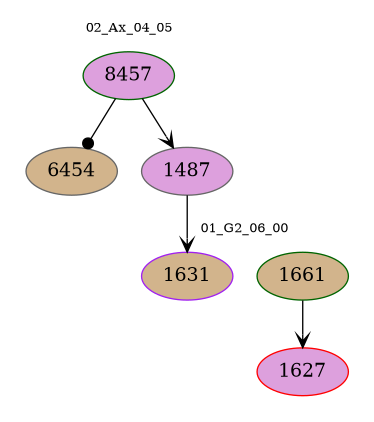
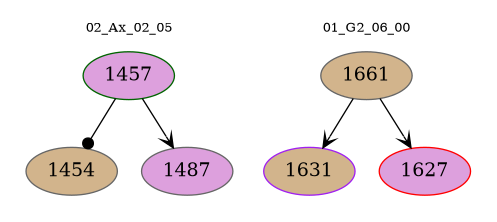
(129, 29) -> (129, 29)
(129, 76) -> (129, 76)
(72, 171) -> (72, 171)
(187, 225) -> (342, 117)
(303, 276) -> (366, 76)
